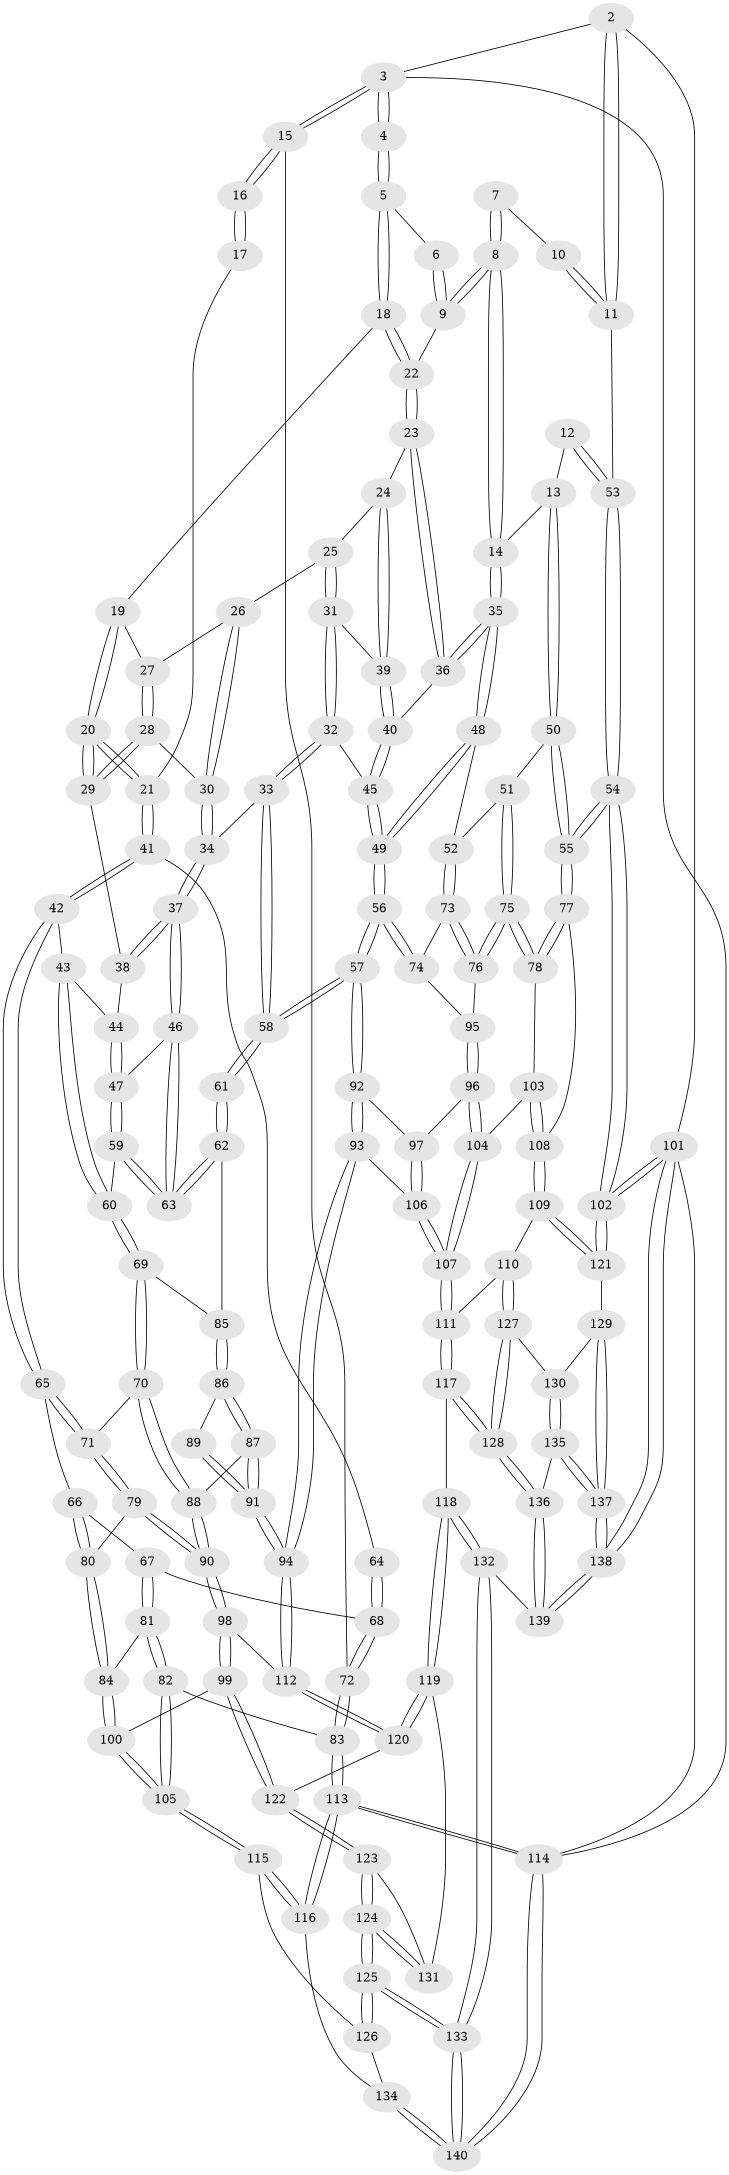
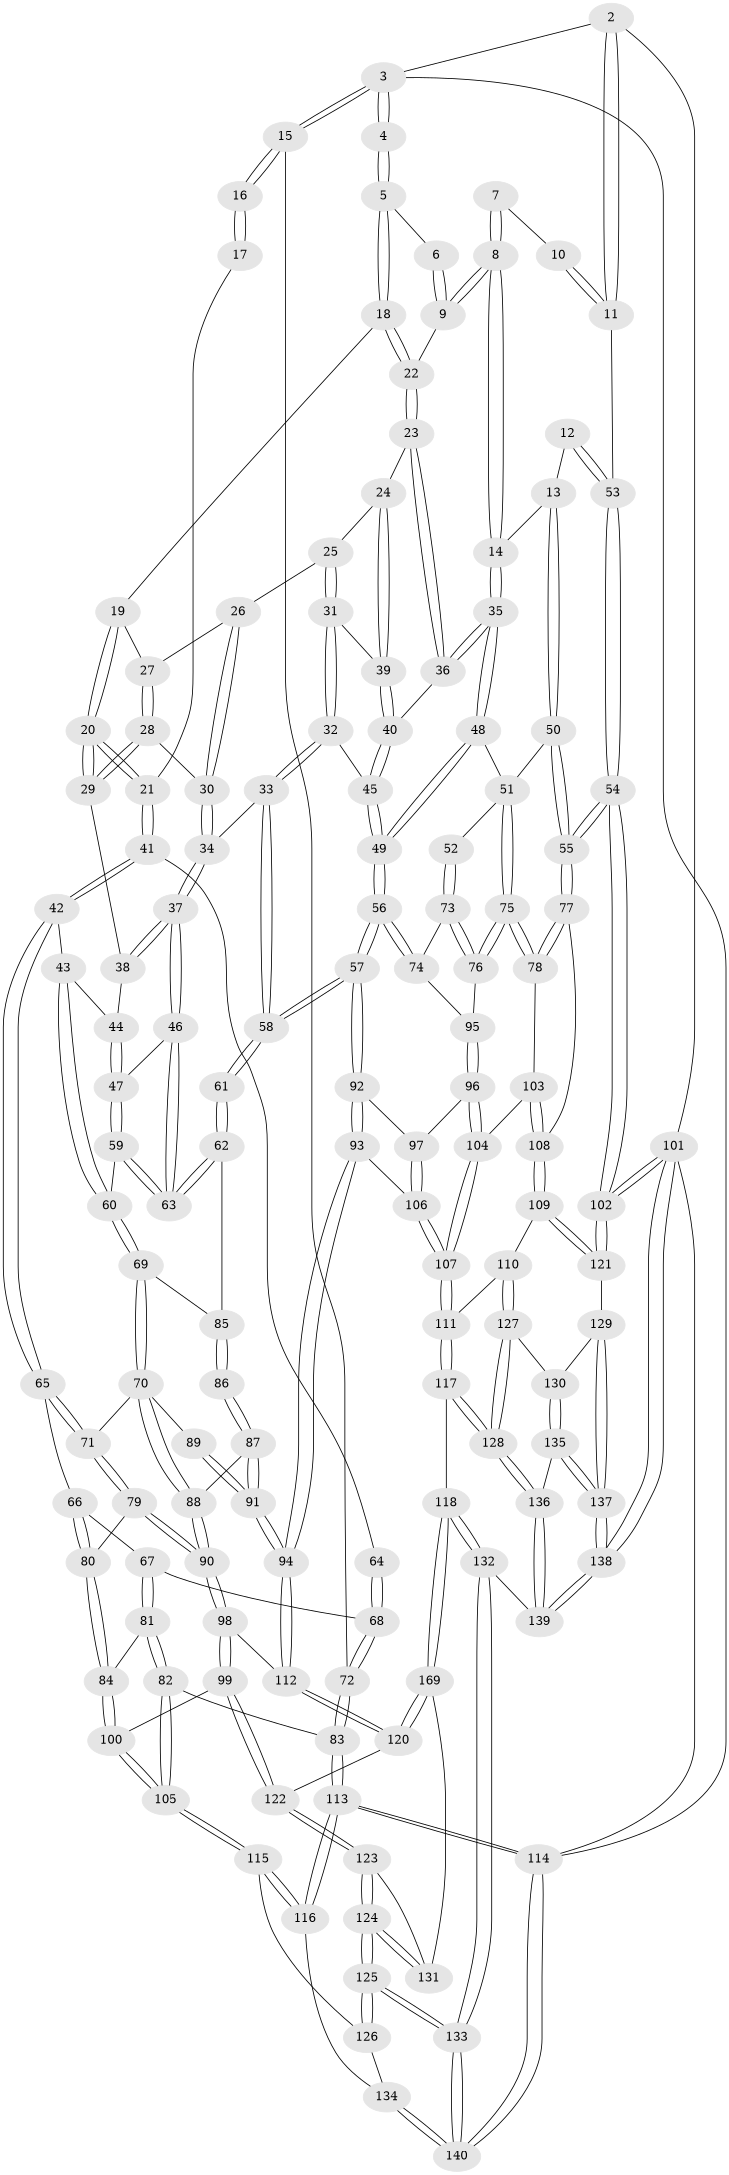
(465, 790) -> (493, 760)
(208, 1414) -> (167, 1414)
(430, 1681) -> (430, 1681)
